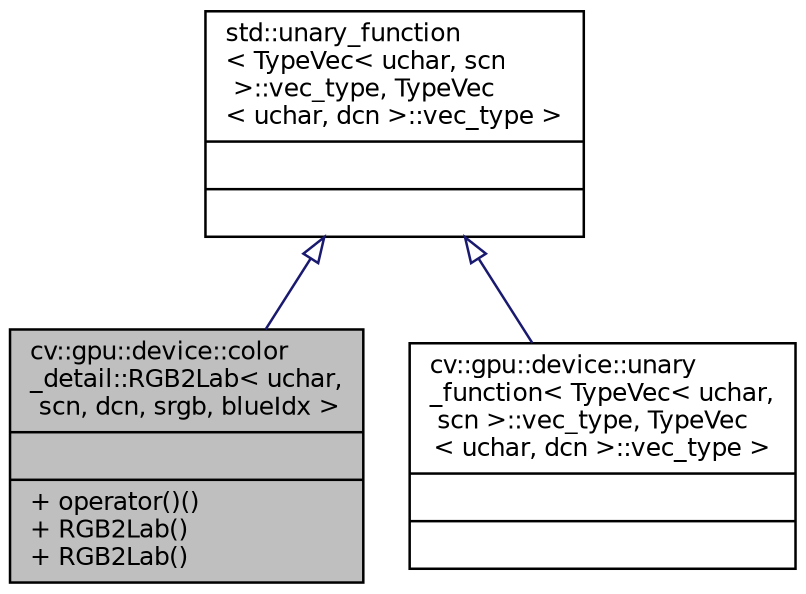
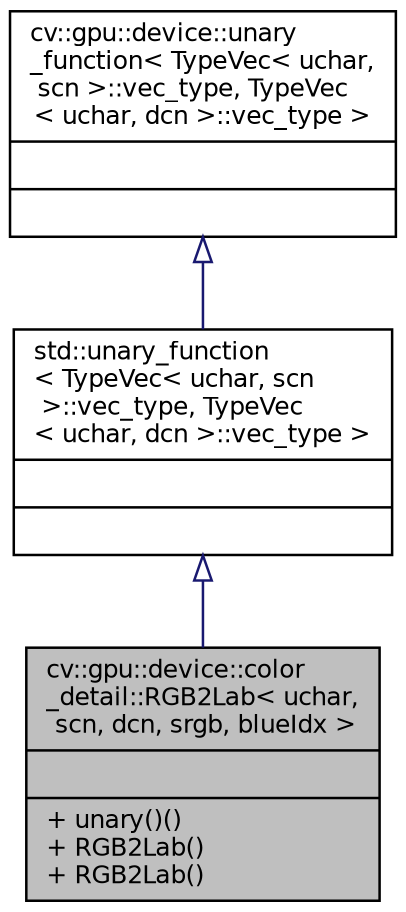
(506, 301) -> (203, 296)
(115, 502) -> (115, 821)
